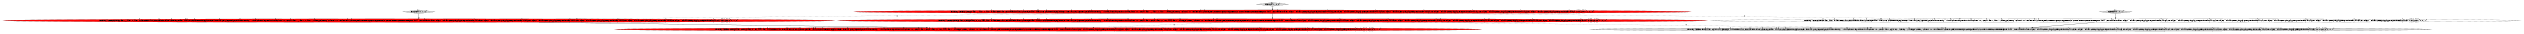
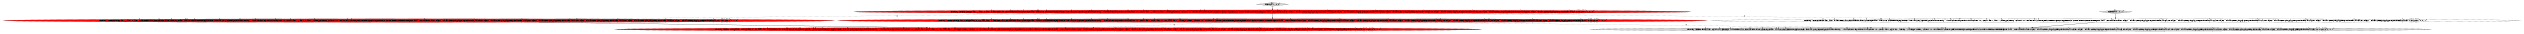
(419, 12) -> none
